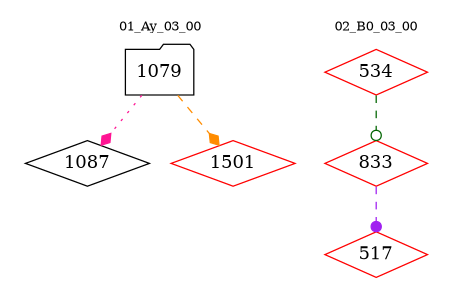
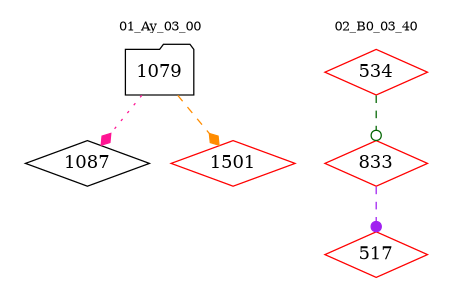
(376, 27) -> (376, 27)
